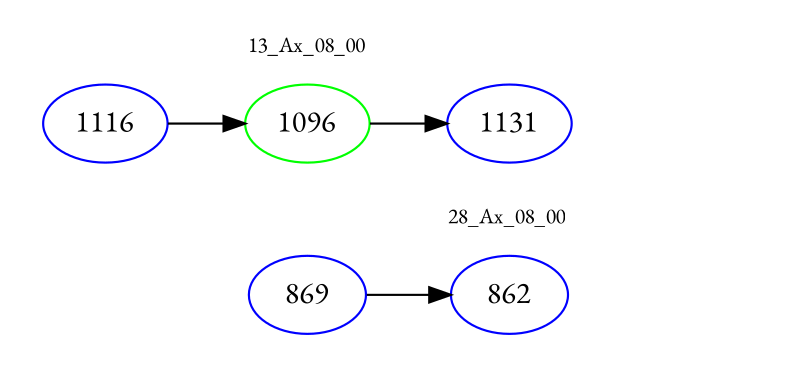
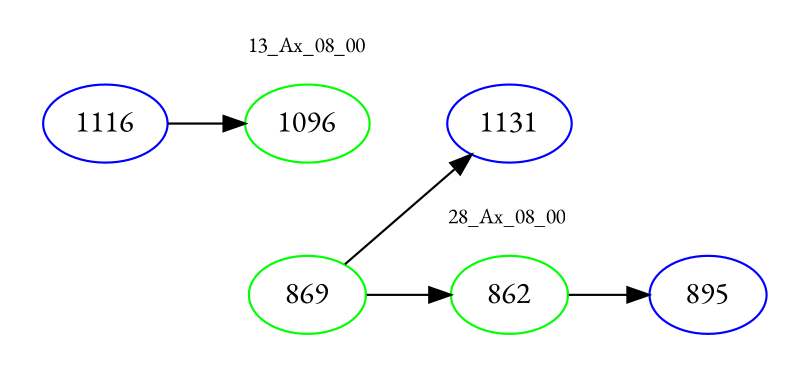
(398, 124) -> (400, 217)
(307, 295) -> (307, 295)
(509, 295) -> (509, 295)
none -> (708, 295)
